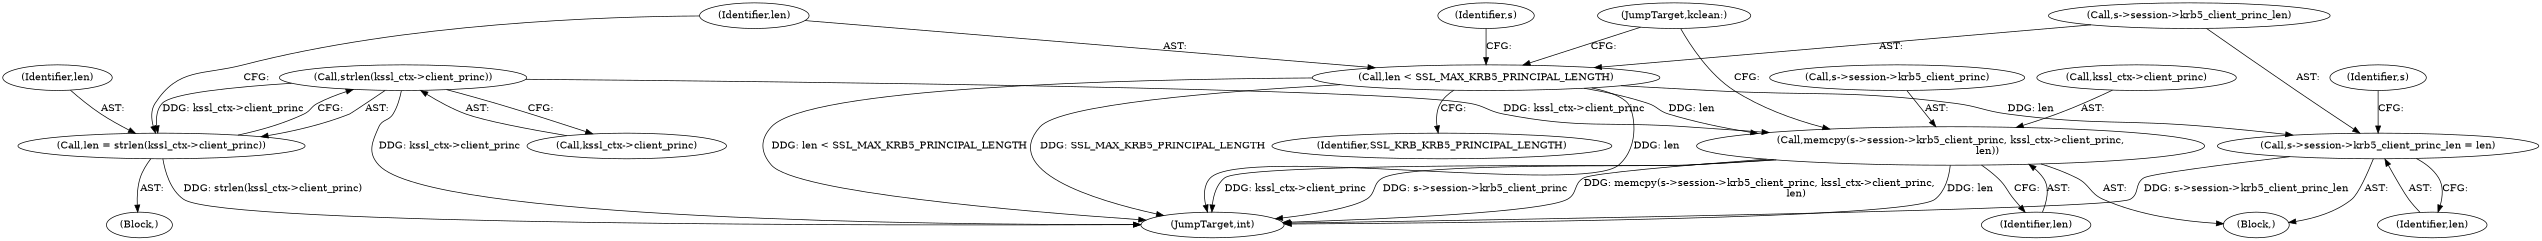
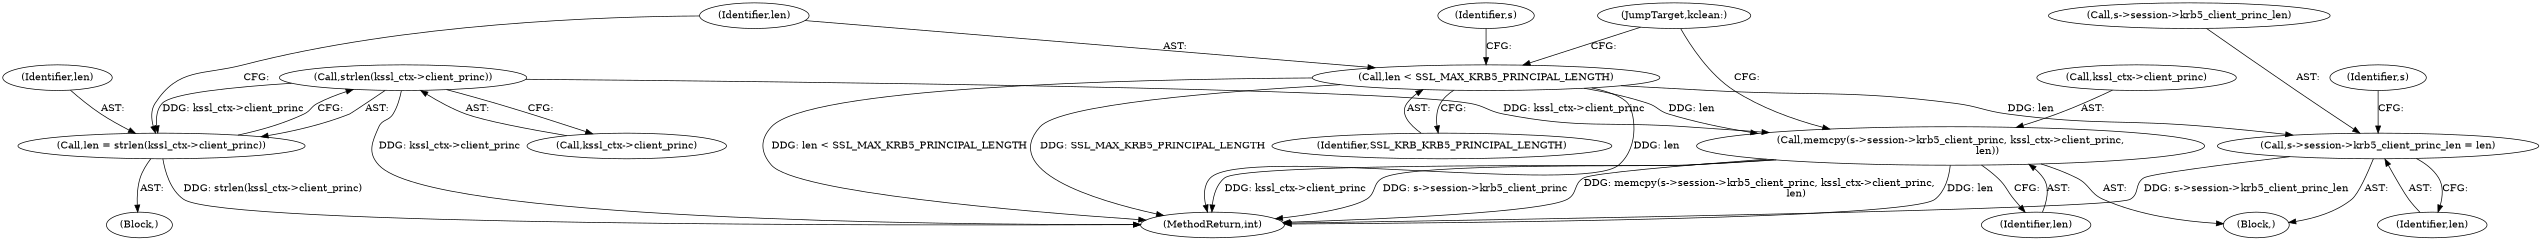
(1846, 46) -> (1405, 114)
(1897, 78) -> none
(1212, 225) -> (1212, 225)
